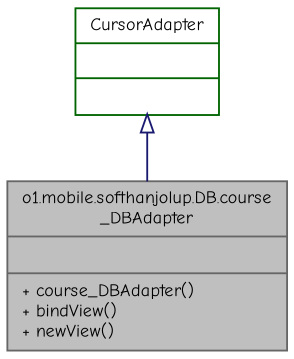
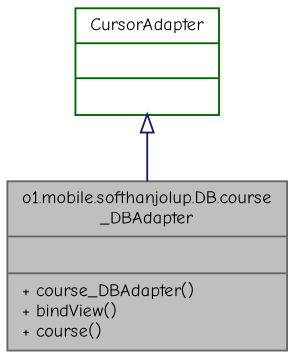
(69, 331) -> (63, 331)
